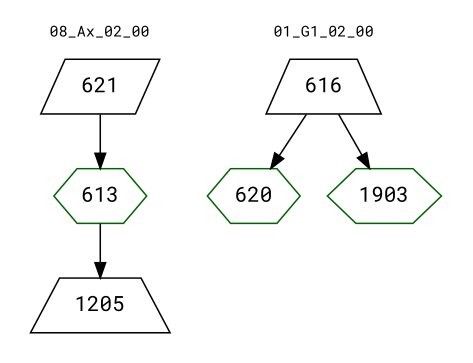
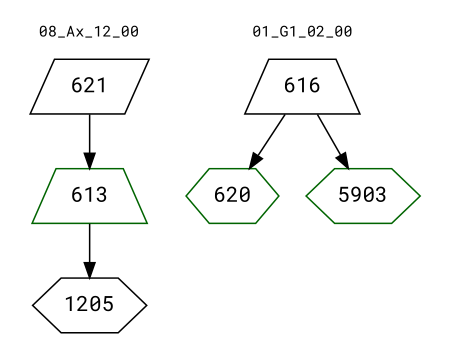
(100, 33) -> (90, 33)
(100, 196) -> (90, 196)
(384, 196) -> (363, 196)
(100, 305) -> (90, 305)
